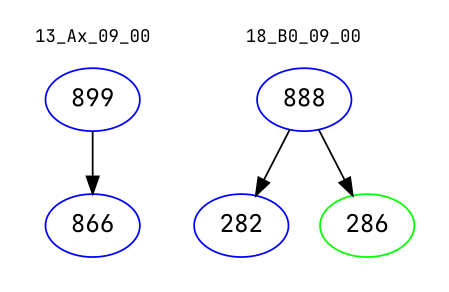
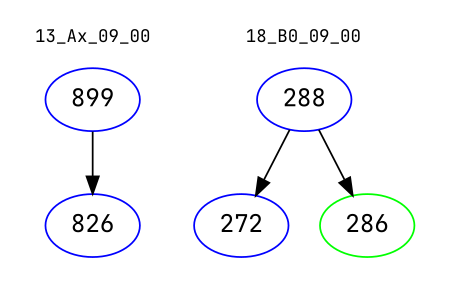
(304, 100) -> (304, 100)
(93, 226) -> (93, 226)
(241, 226) -> (241, 226)
